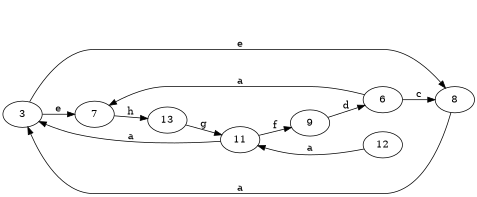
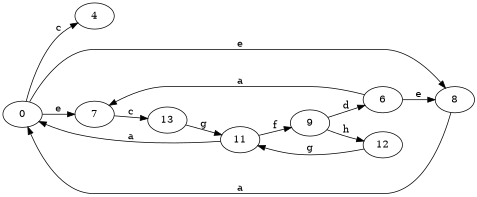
none -> (95, 16)
(419, 94) -> (419, 94)
(131, 112) -> (131, 112)
(23, 114) -> (23, 114)
none -> (342, 135)
(310, 148) -> (310, 148)
